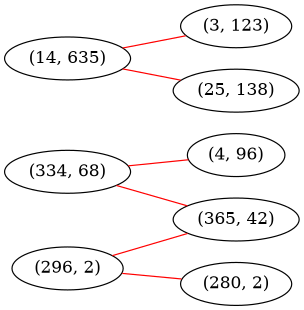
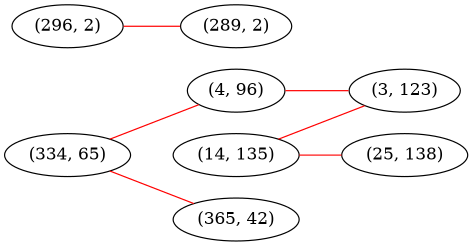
(68, 58) -> (236, 155)
none -> (317, 91)
(68, 172) -> (68, 155)
(150, 245) -> none
(236, 284) -> (236, 26)
